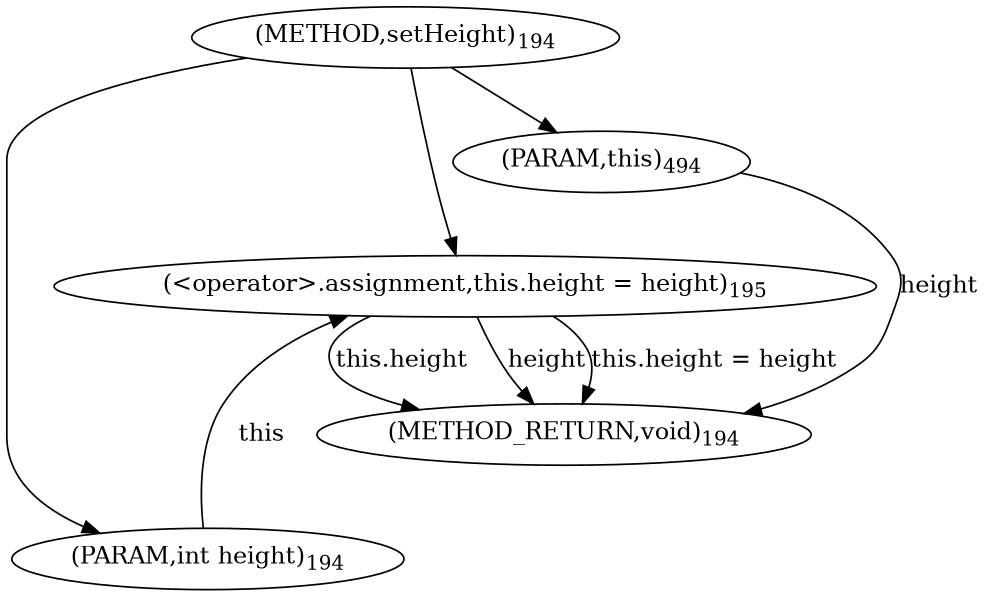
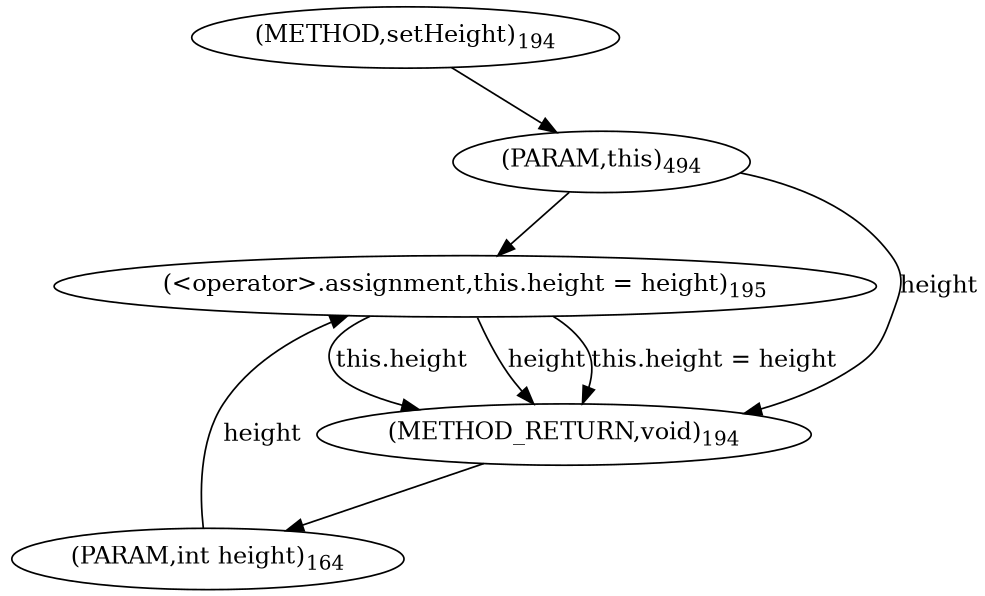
(429, 154) -> (540, 218)
(7, 225) -> (393, 494)
(262, 435) -> (262, 435)
(325, 556) -> (325, 556)
